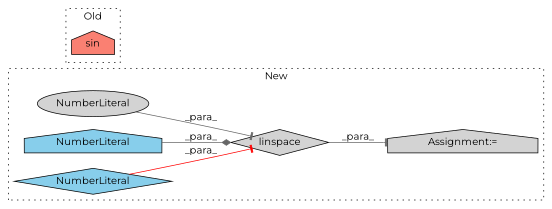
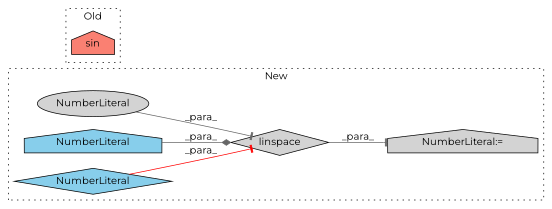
(463, 142) -> (463, 142)
